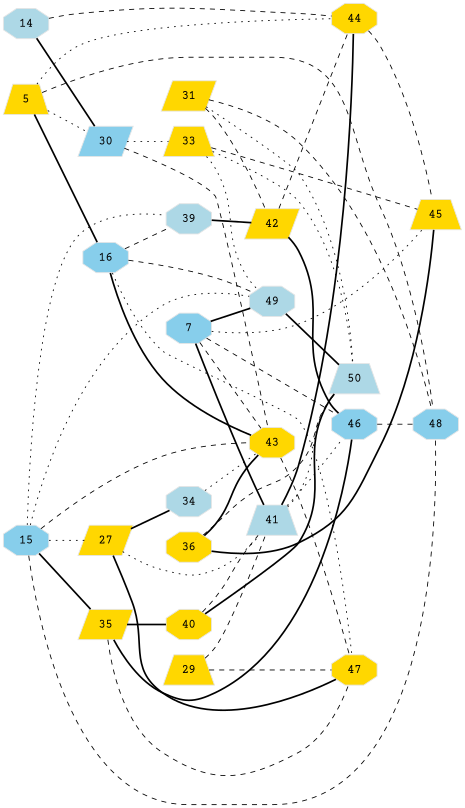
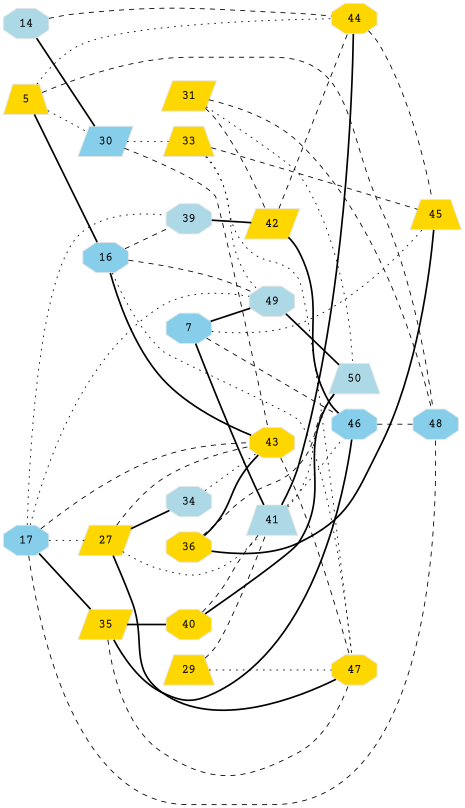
(318, 232) -> (325, 439)
(236, 394) -> (174, 472)
(26, 540) -> (26, 540)
(270, 670) -> (270, 670)
